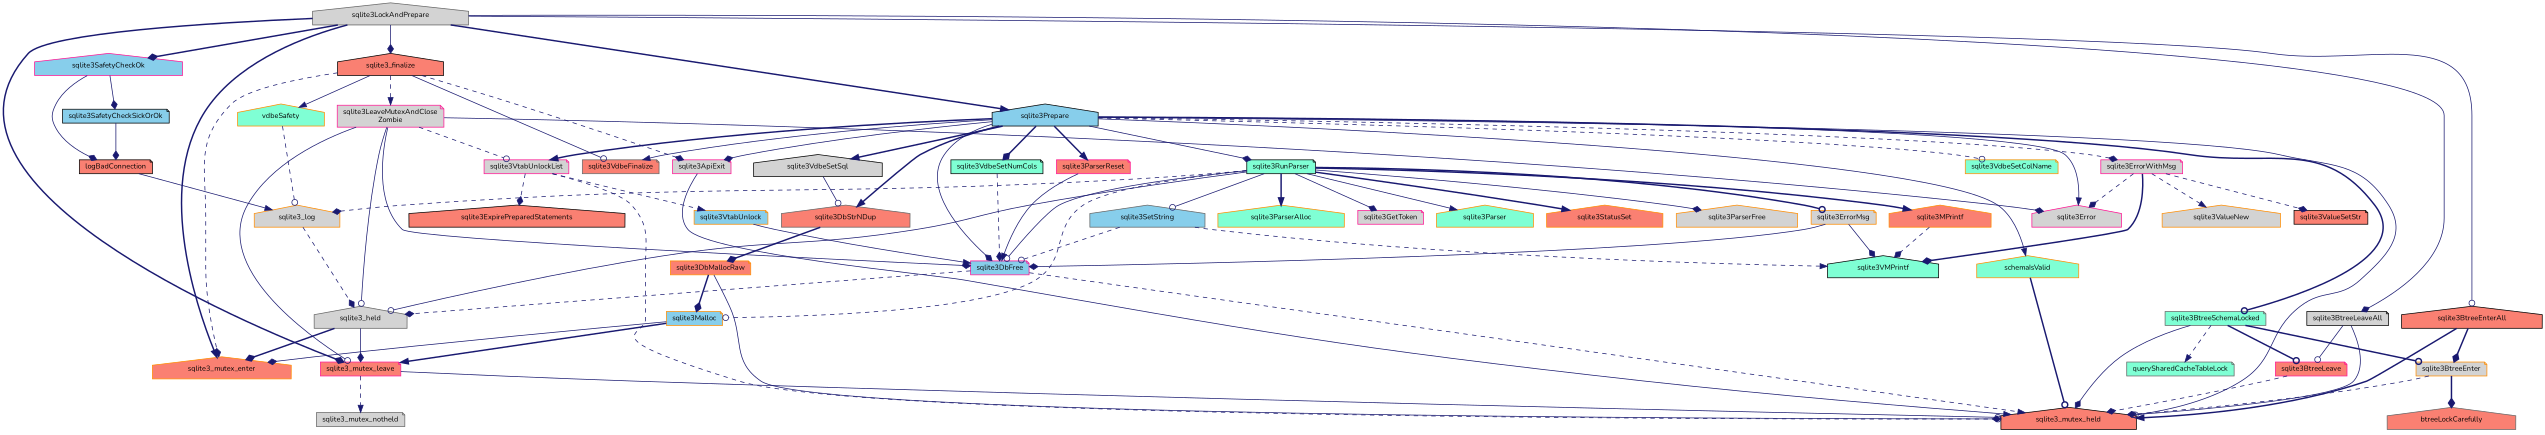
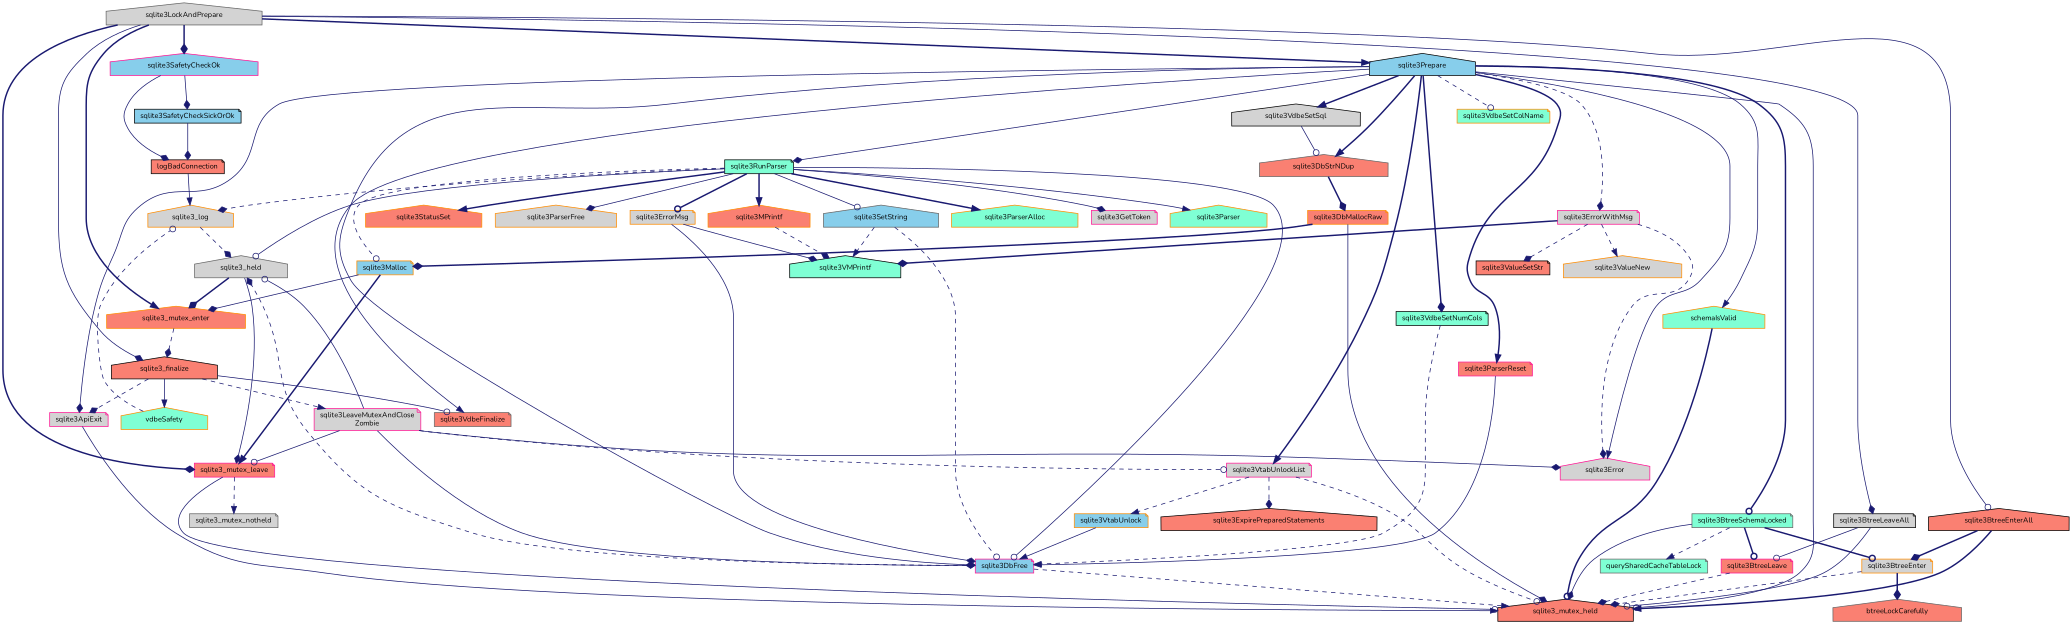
(204, 167) -> (171, 338)
(998, 217) -> (1326, 545)
